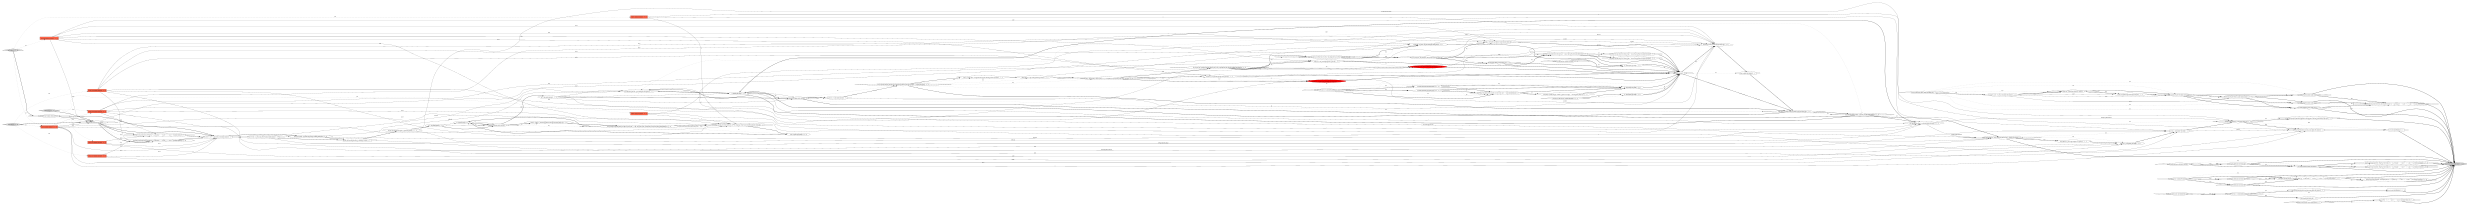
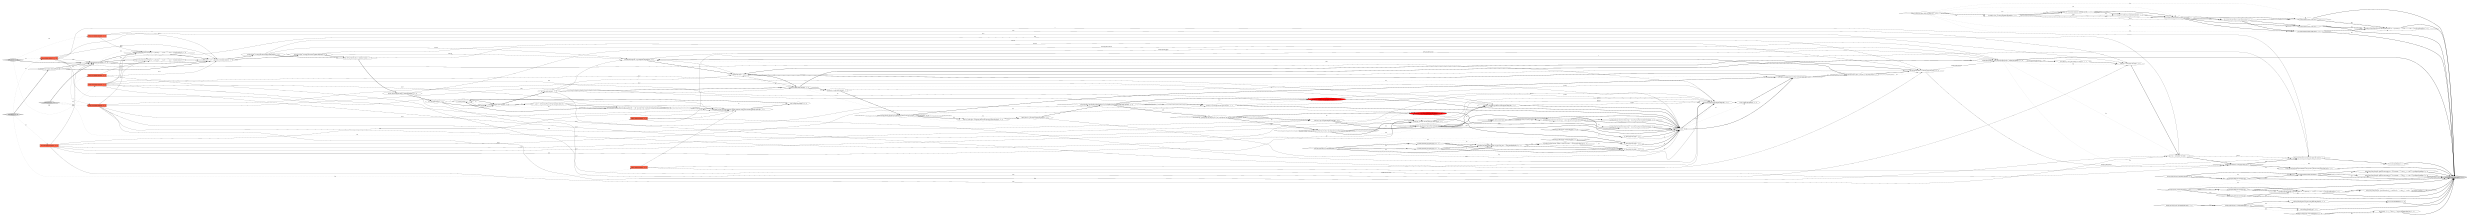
(752, 82) -> (758, 144)
